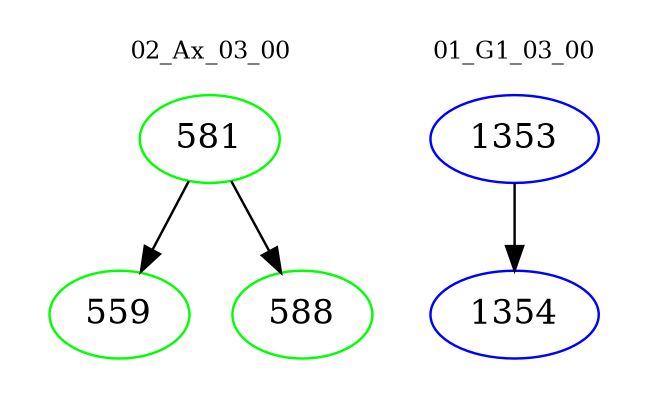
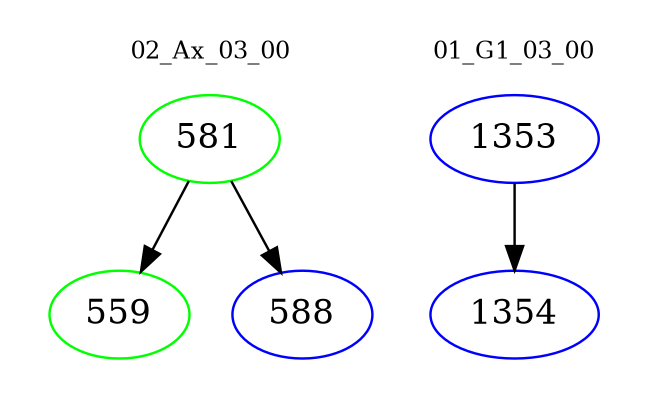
(302, 315) -> (302, 315)
